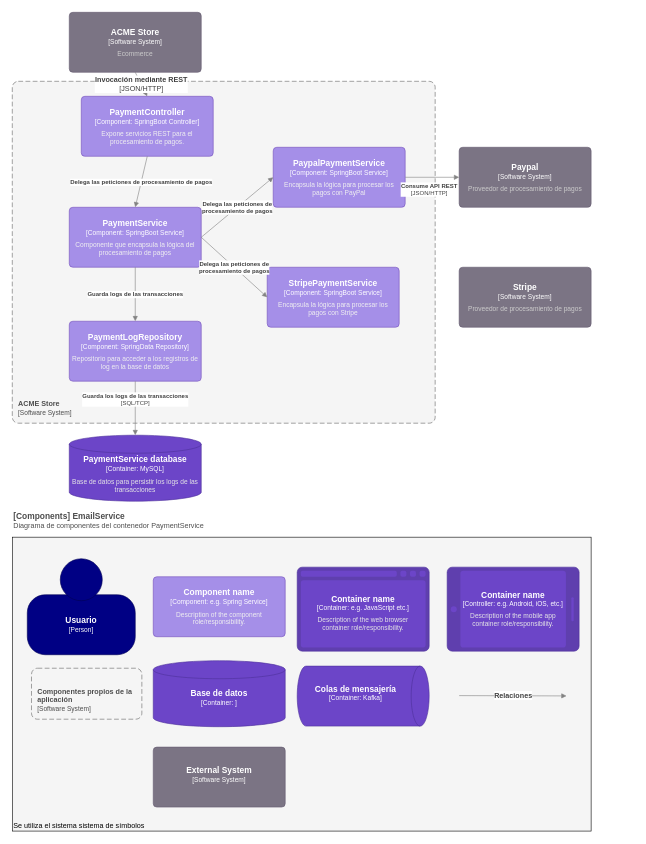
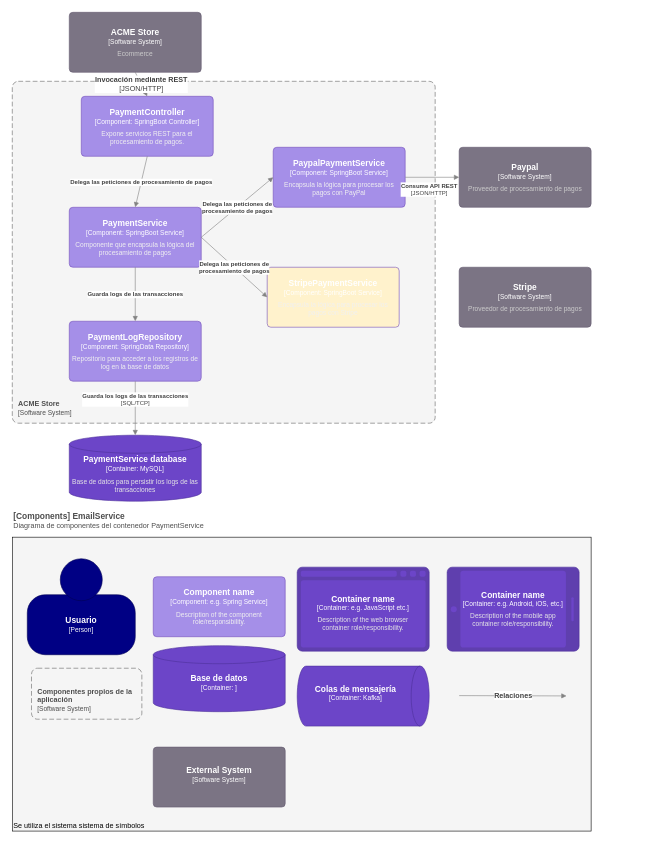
(333, 297) -> (333, 297)
(513, 609) -> (513, 609)
(219, 694) -> (219, 679)
